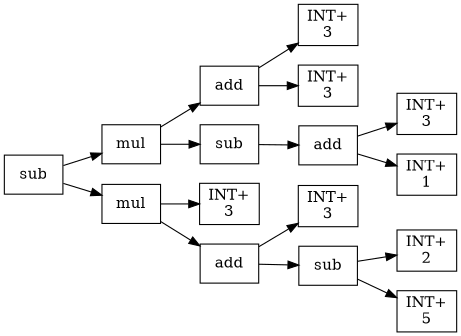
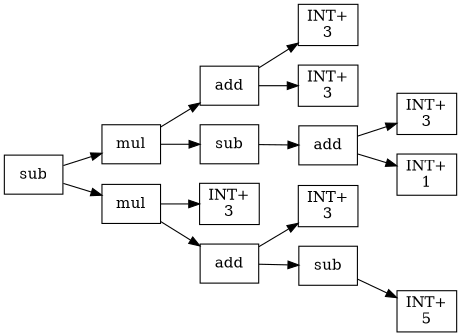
(427, 251) -> none
